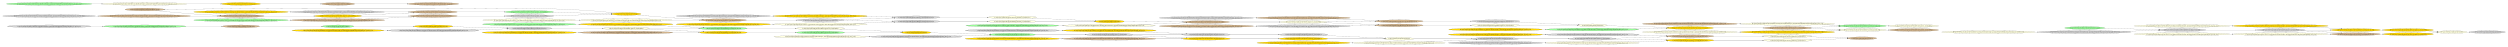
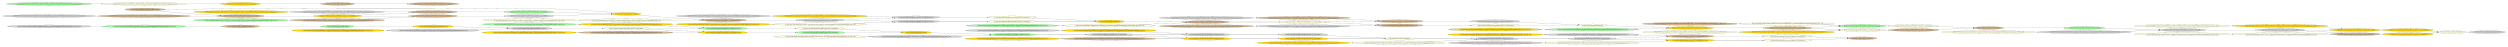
none -> (1988, 28)
